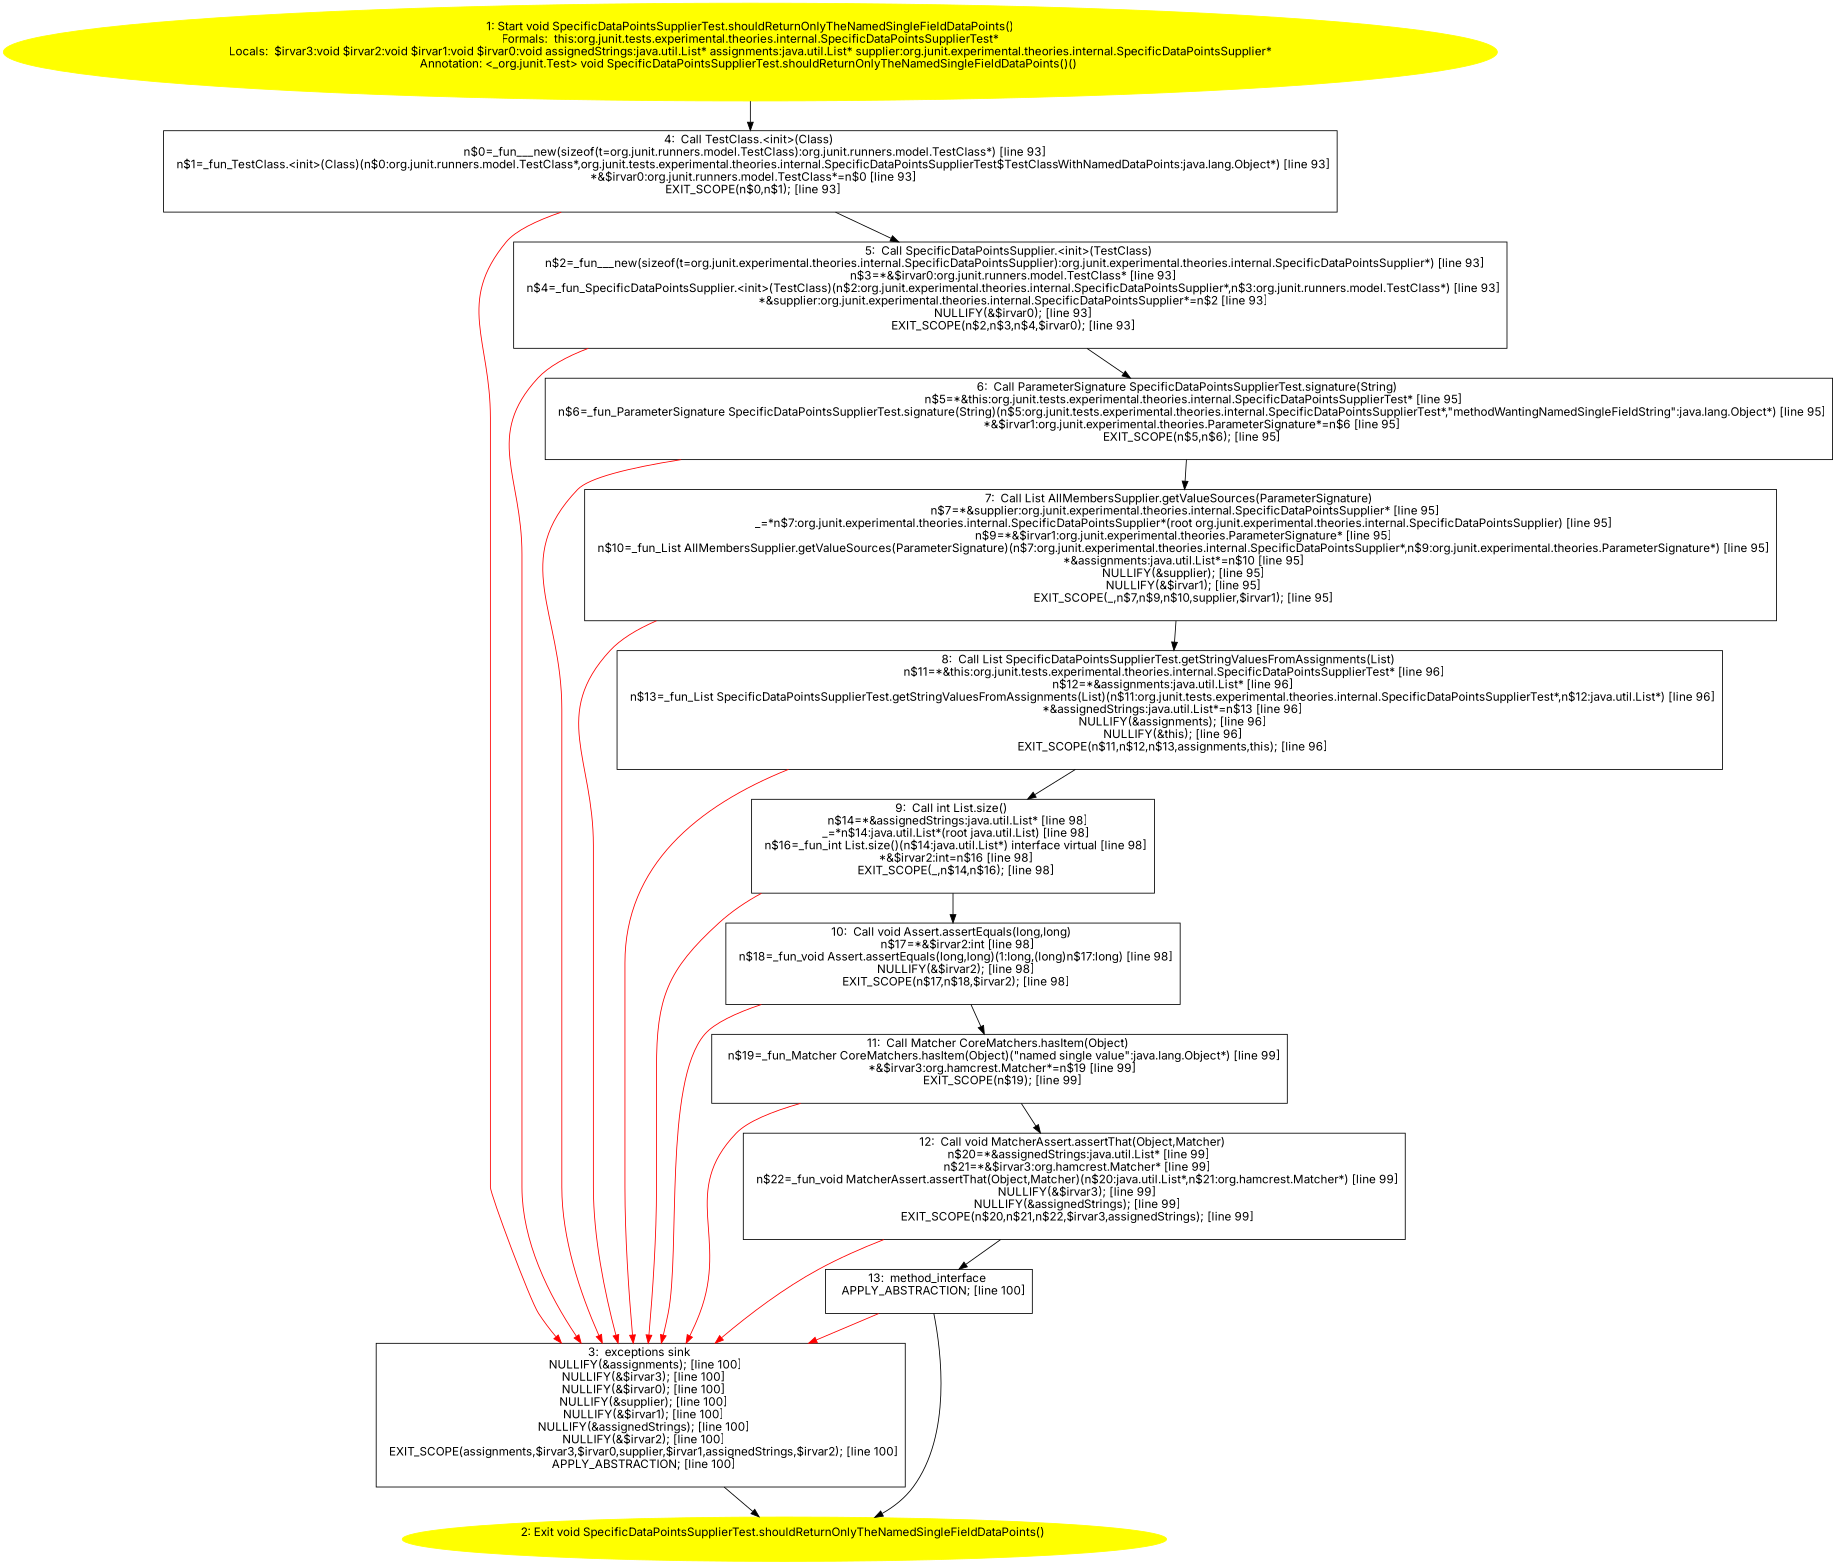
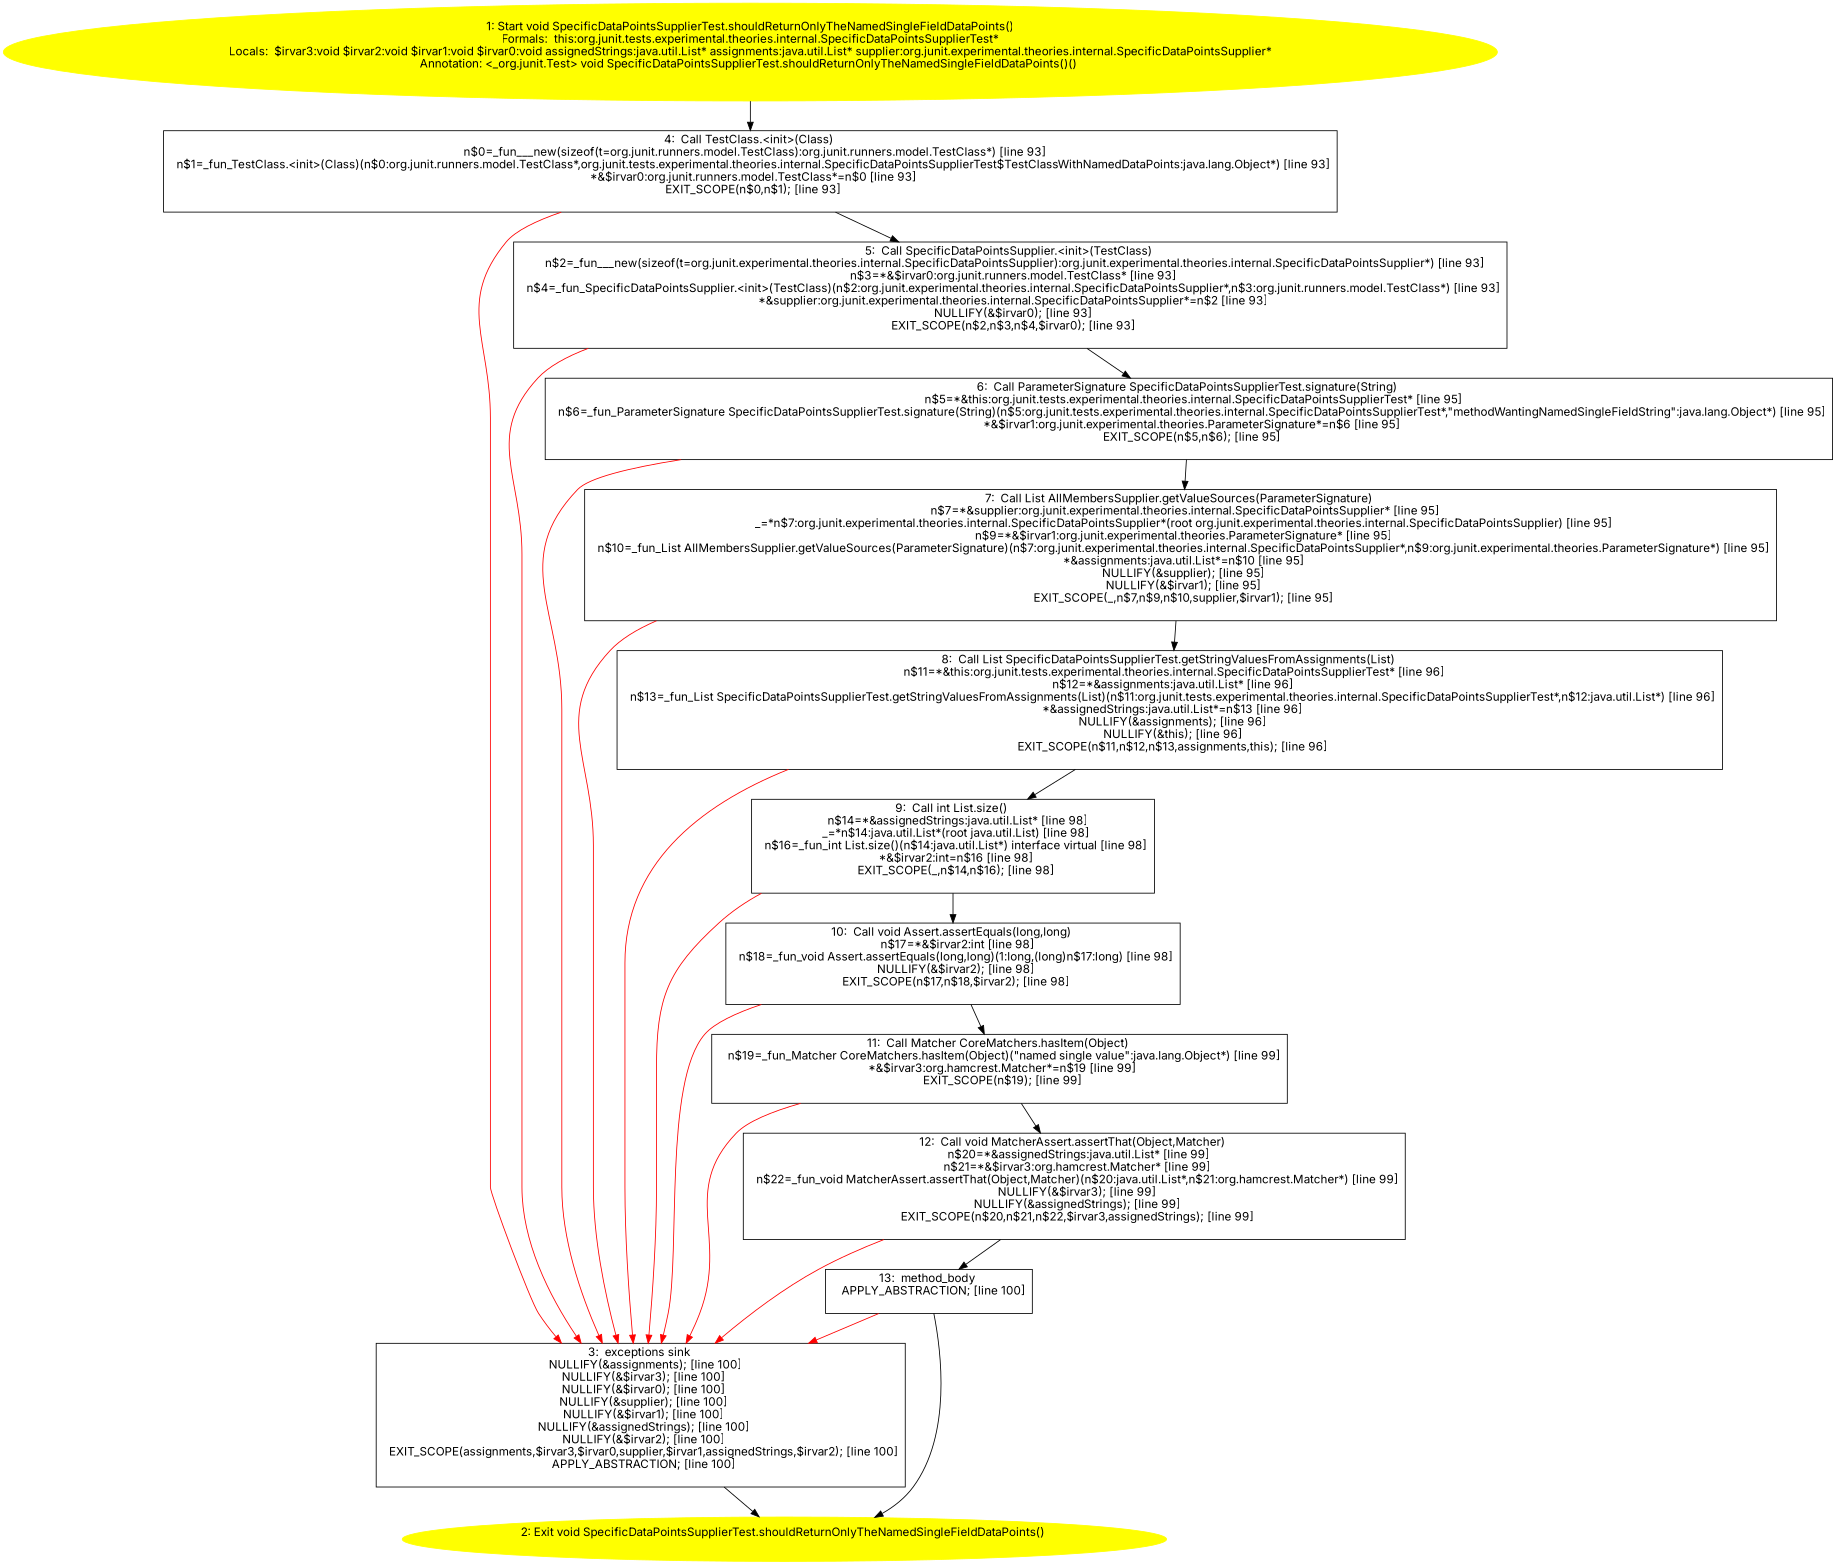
(929, 1291) -> (929, 1291)
